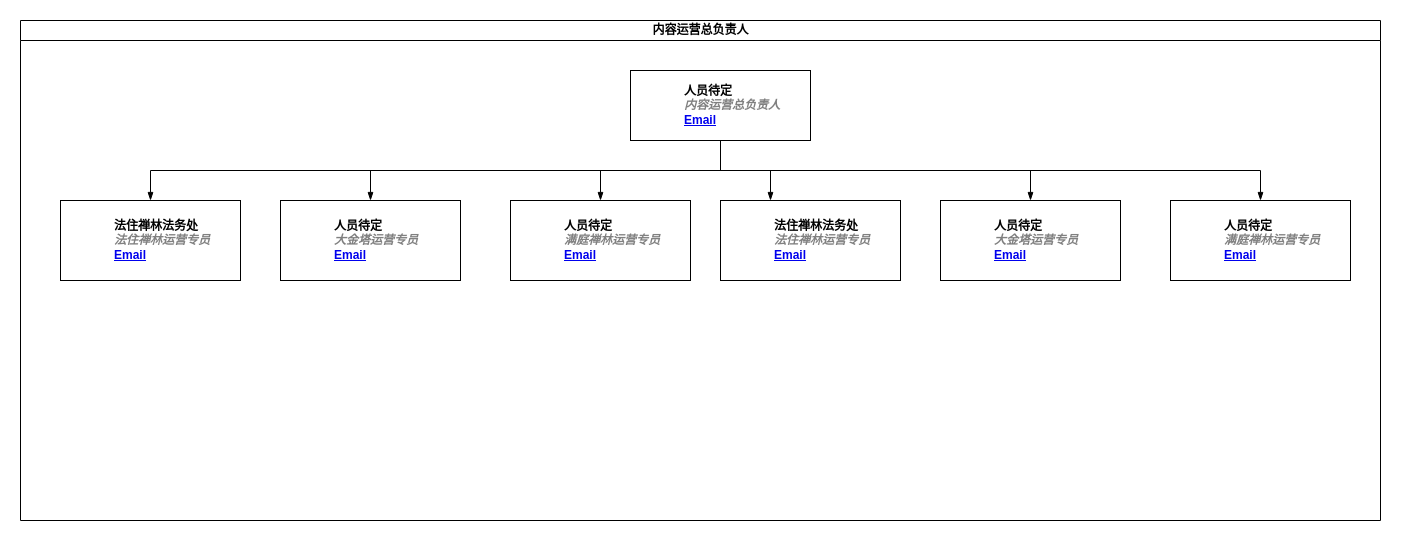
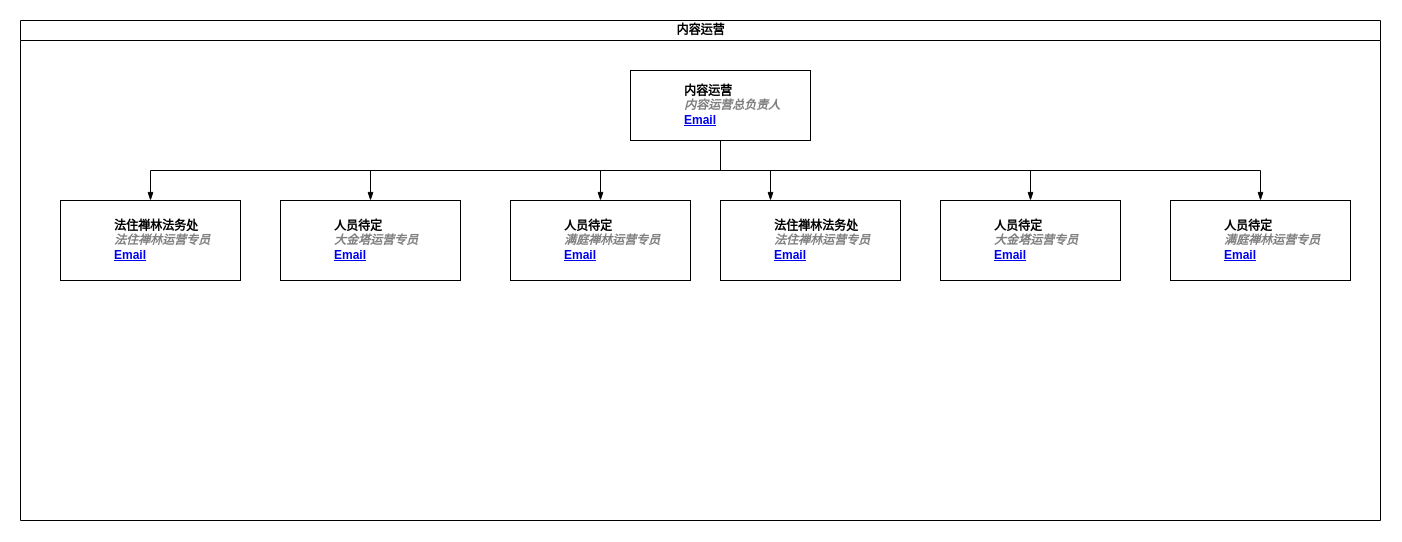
(701, 31) -> (701, 31)
(733, 106) -> (733, 106)
